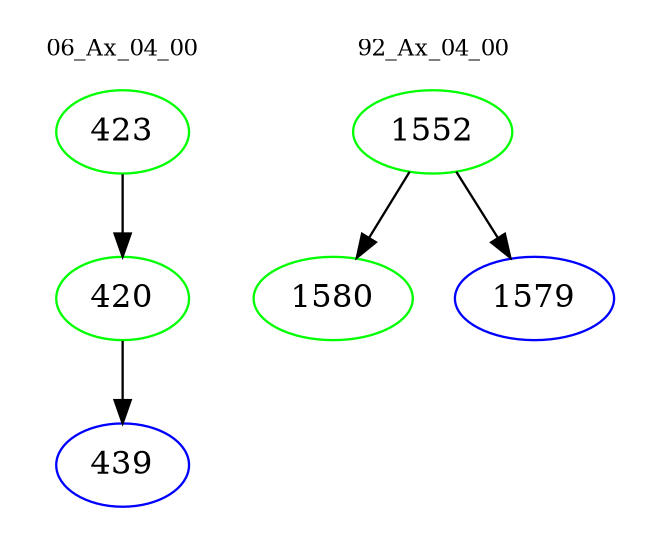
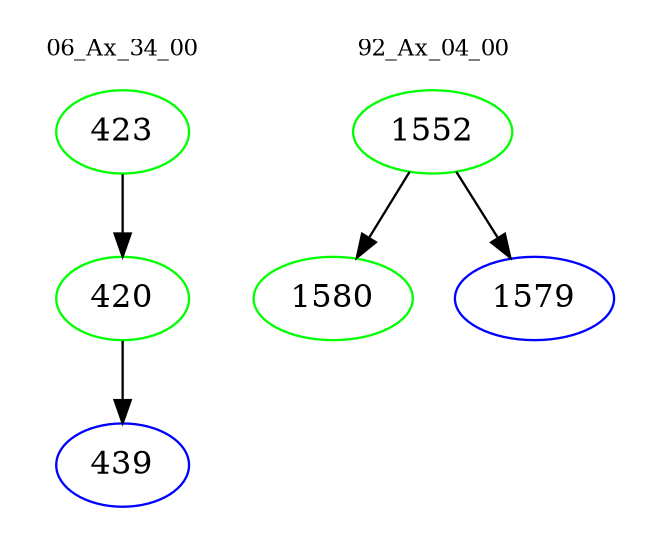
(123, 50) -> (123, 50)
